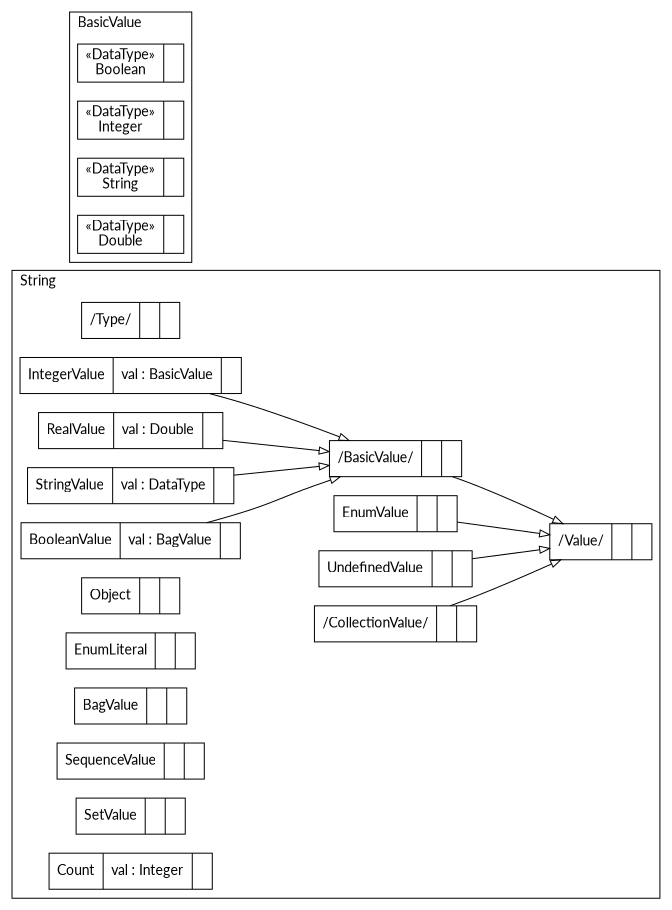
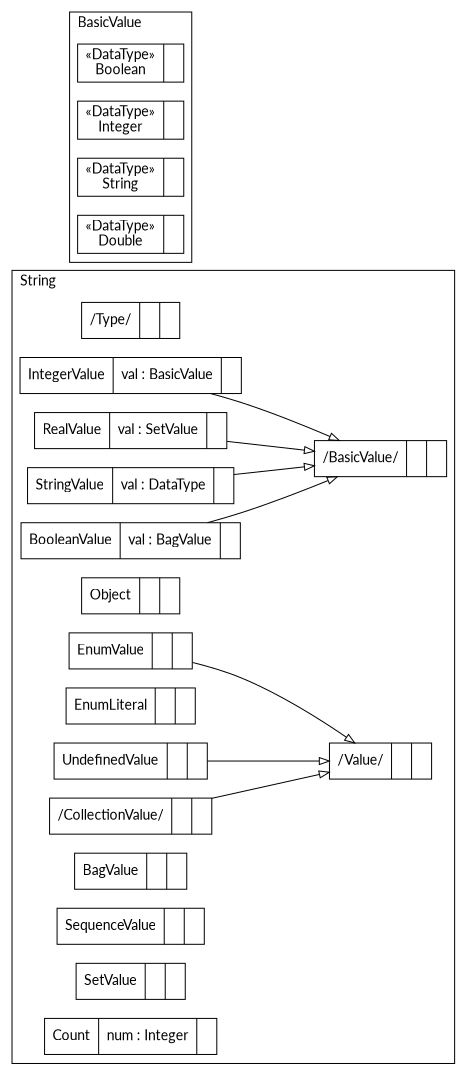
(158, 430) -> (158, 430)
(504, 497) -> none
(148, 871) -> (148, 1036)
